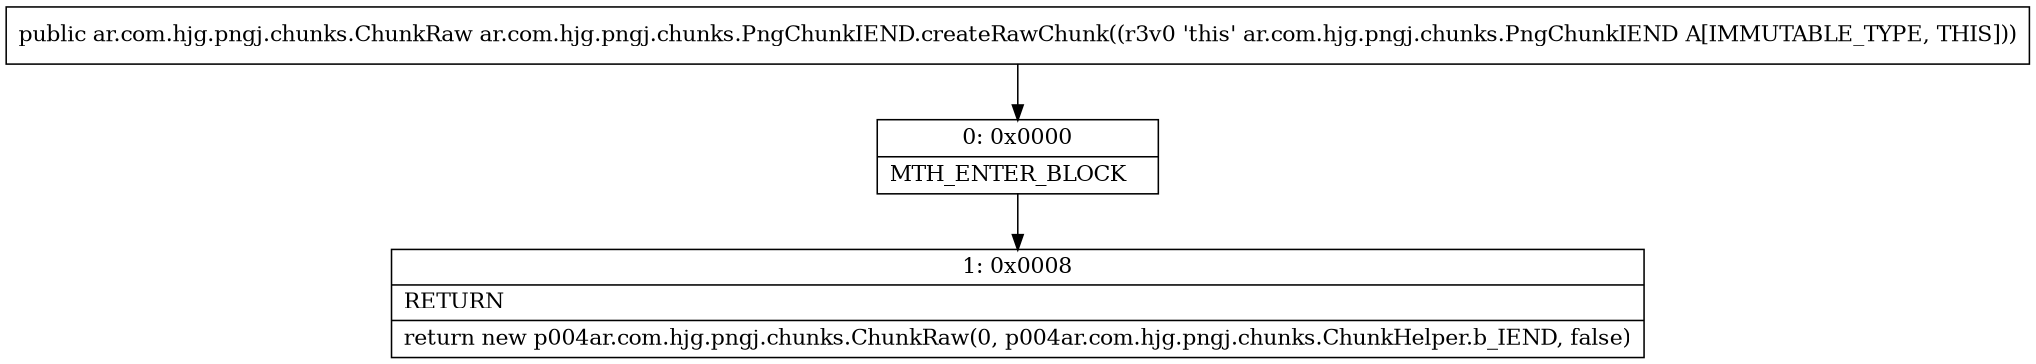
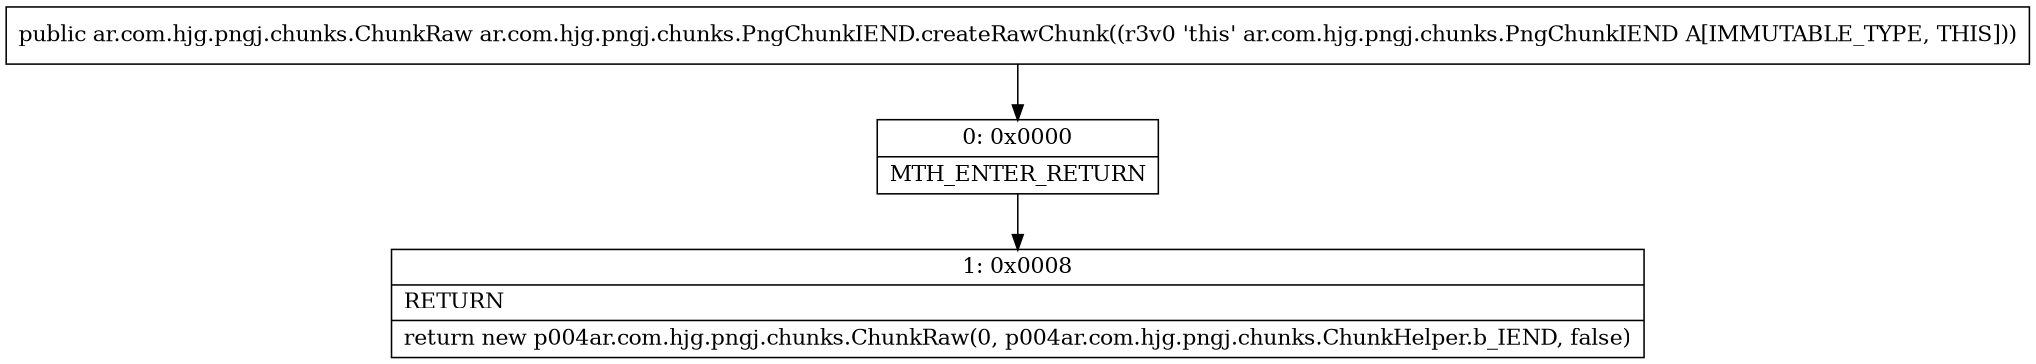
(1009, 175) -> (1018, 175)
